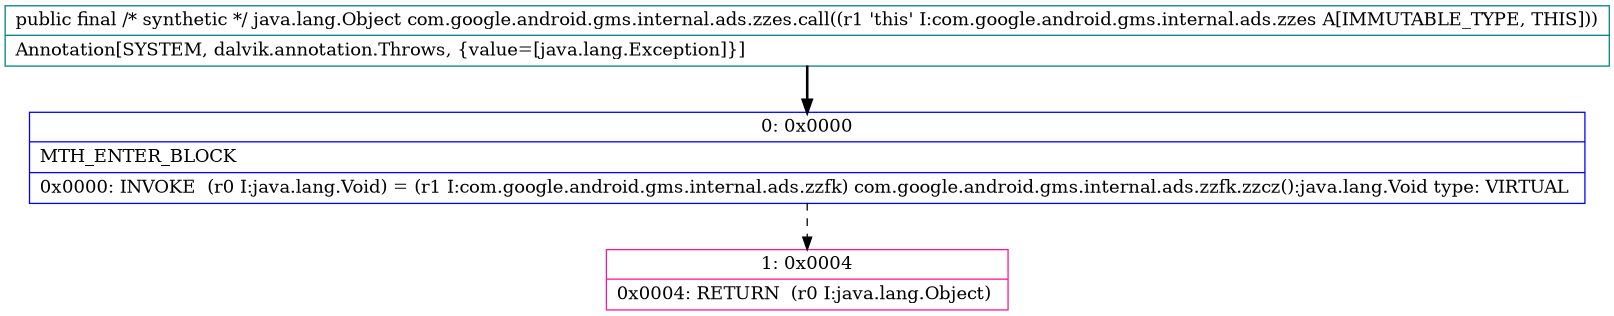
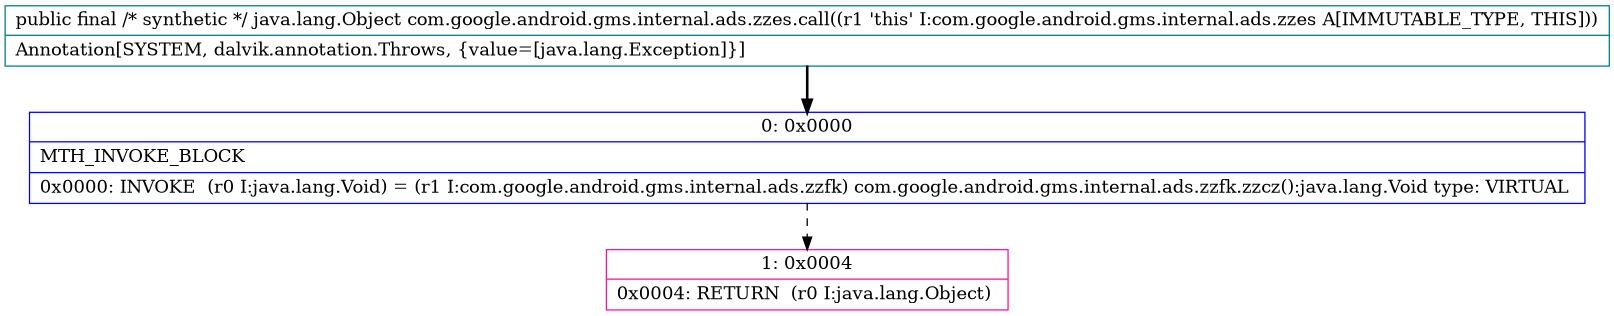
(139, 157) -> (142, 157)
